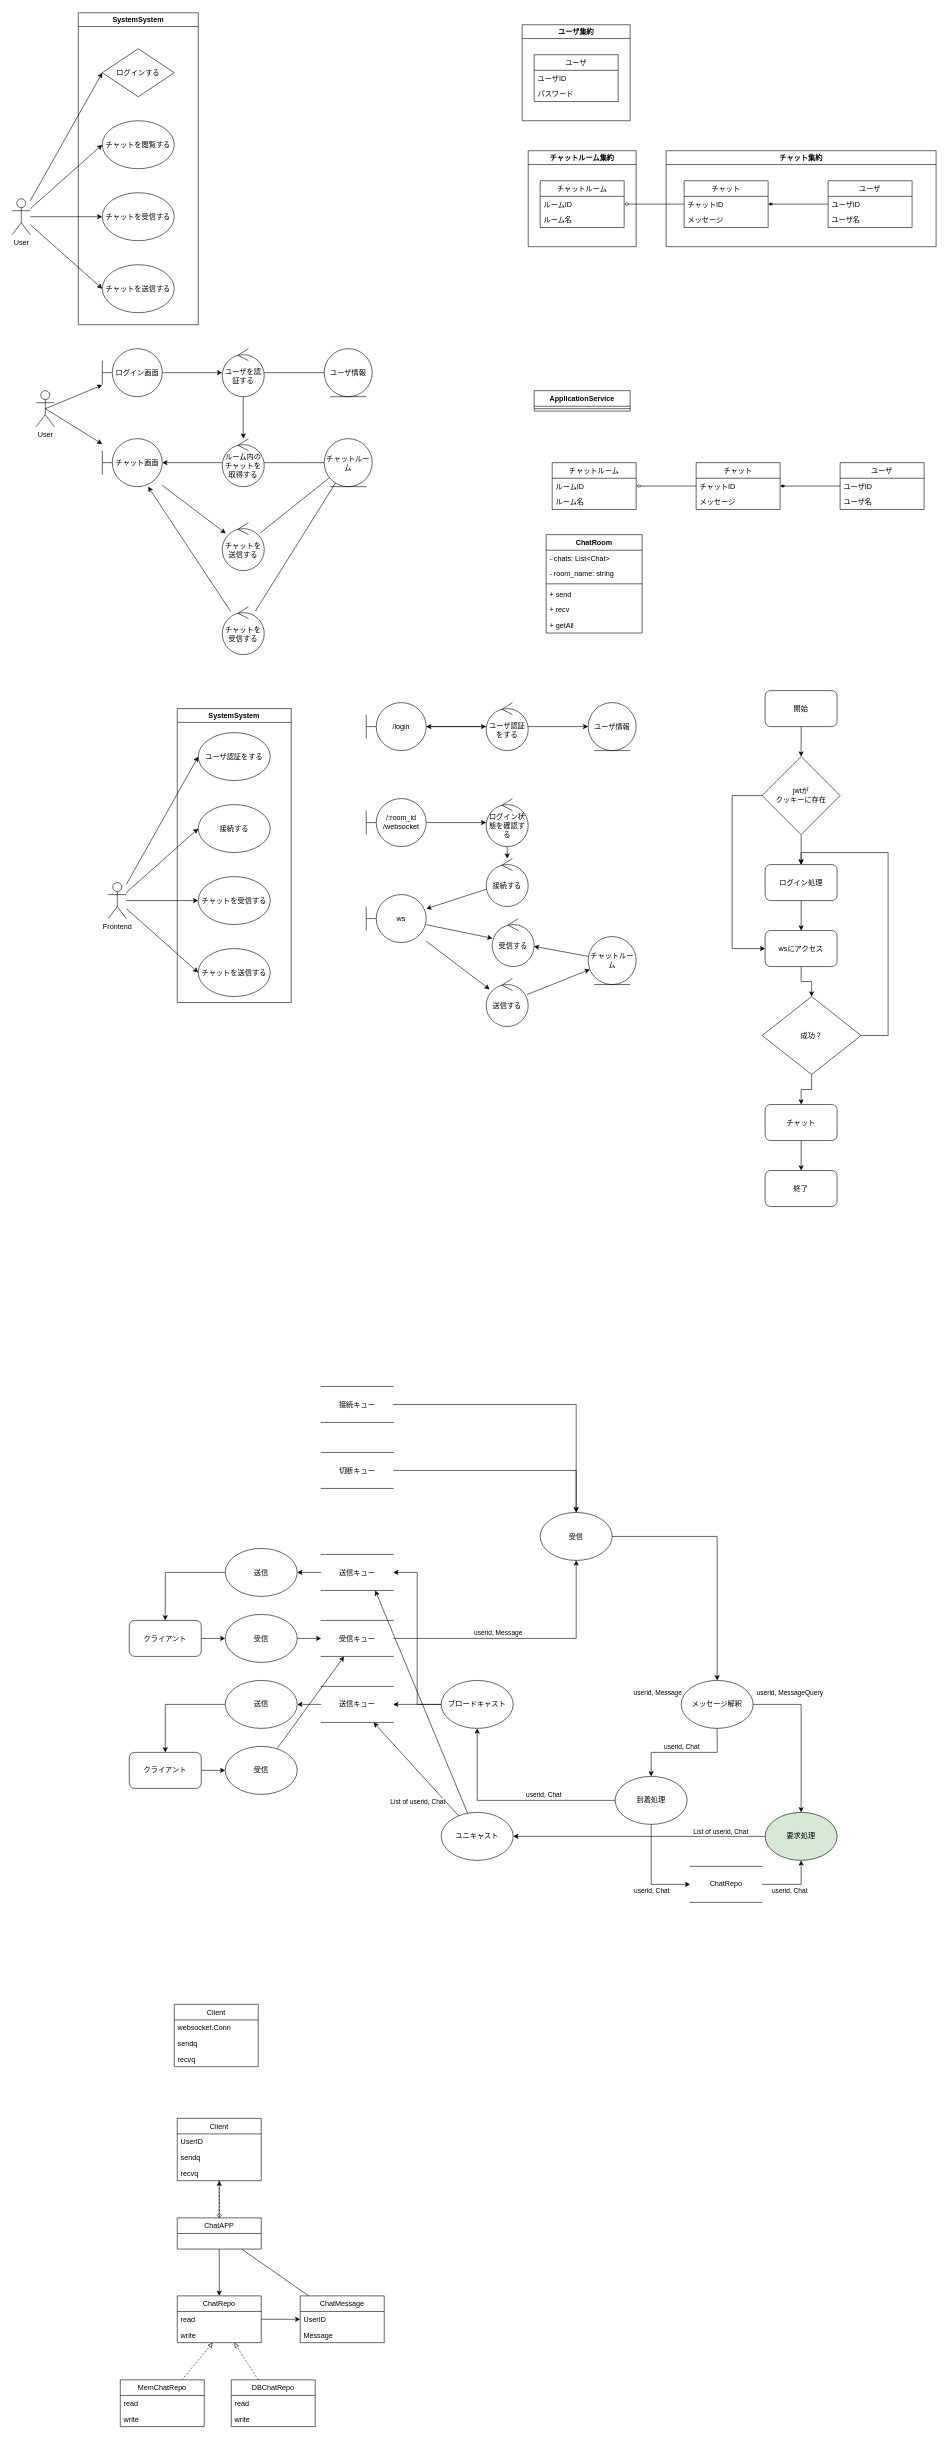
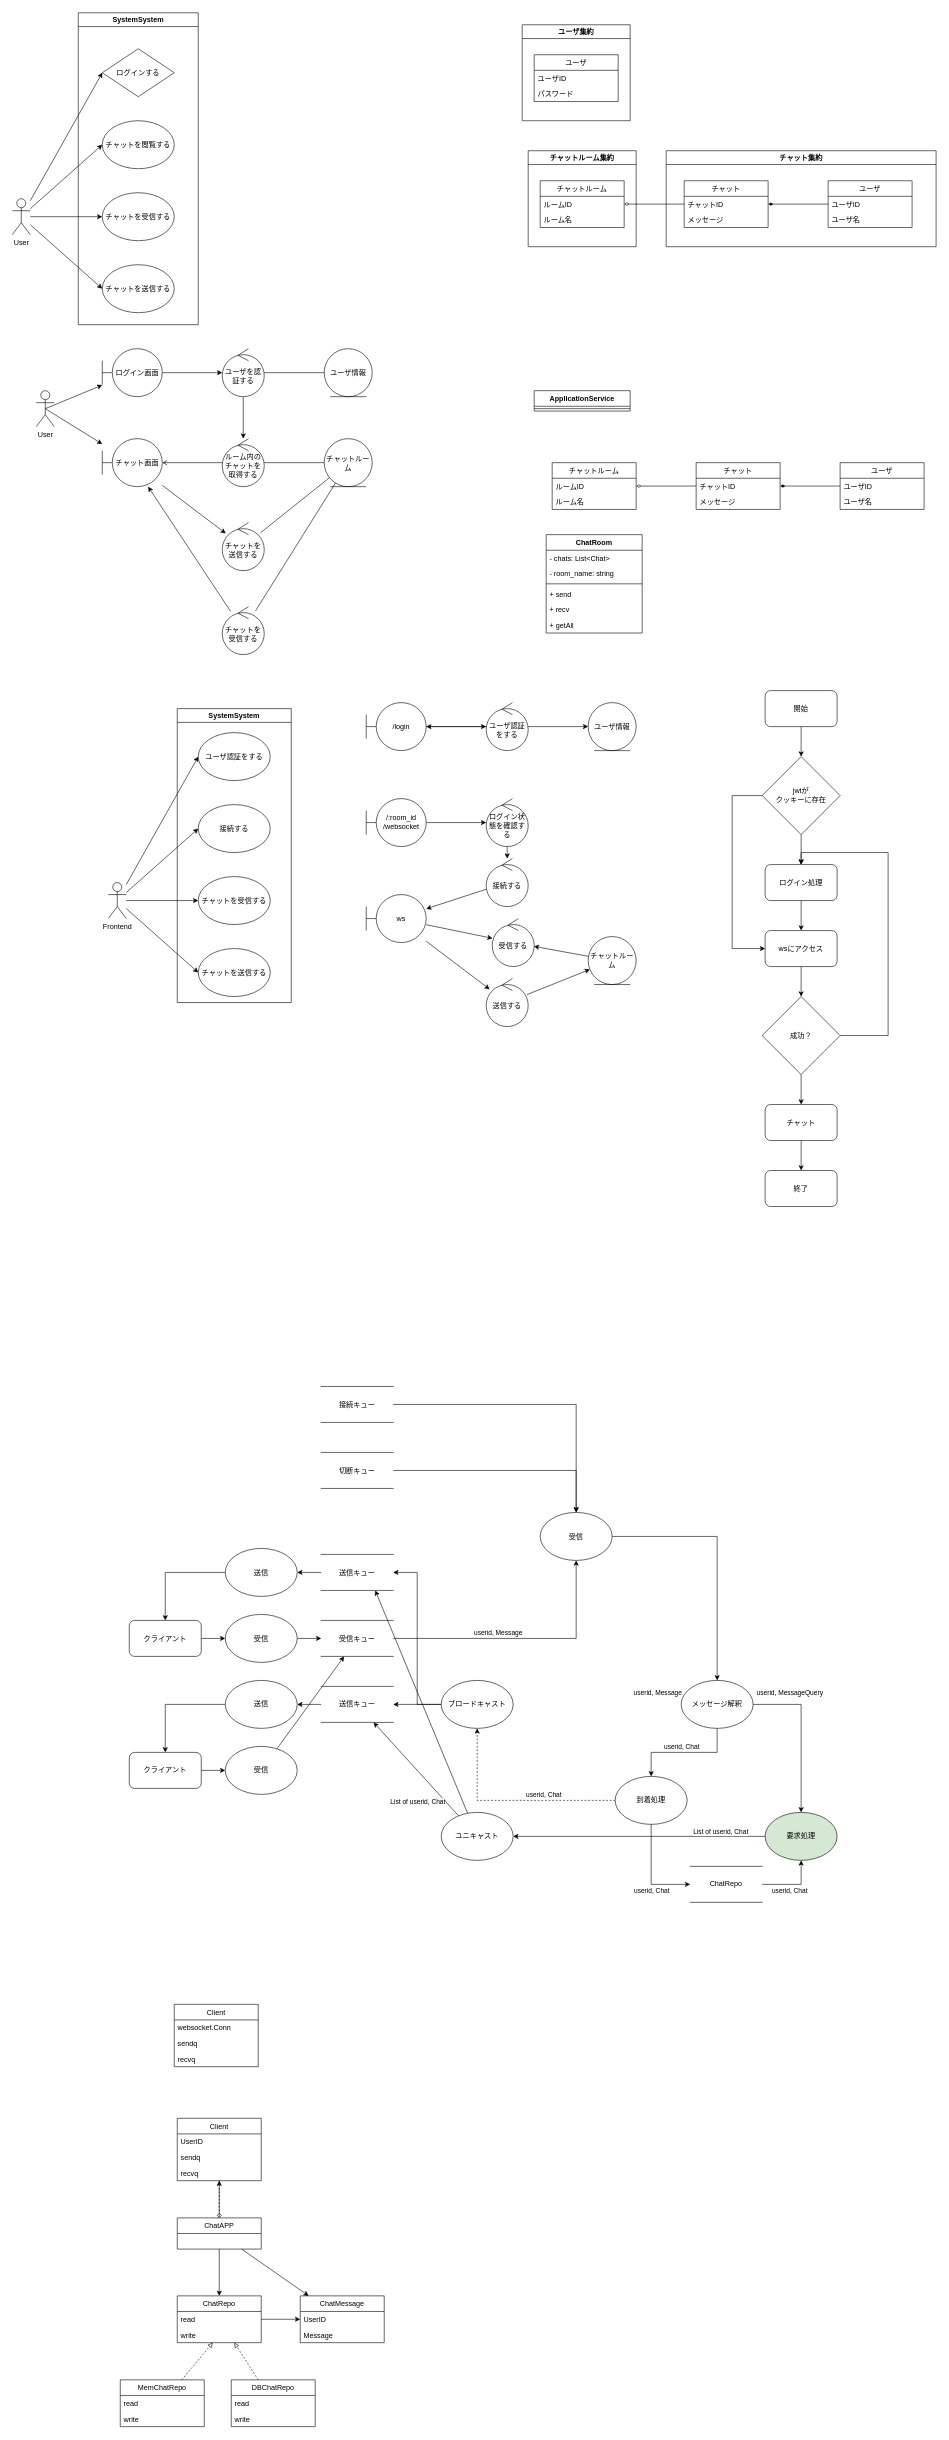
(167, 462) -> (166, 462)
(812, 1035) -> (801, 1035)
(512, 1800) -> (512, 1800)
(304, 2292) -> (304, 2293)
